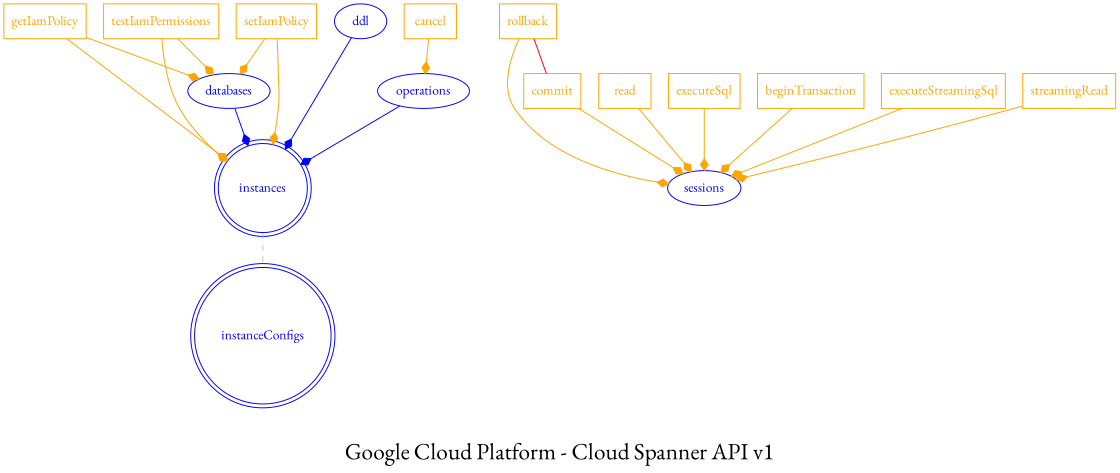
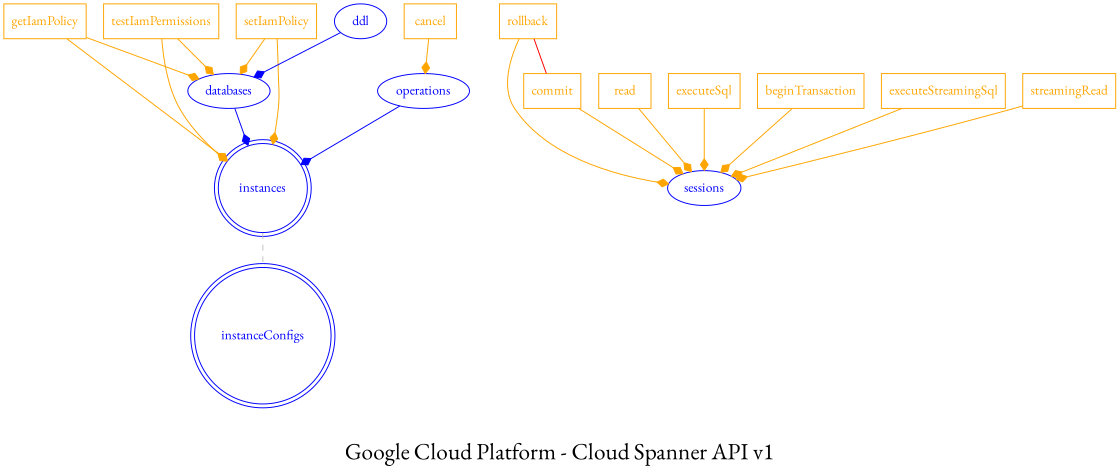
(321, 88) -> (303, 52)
